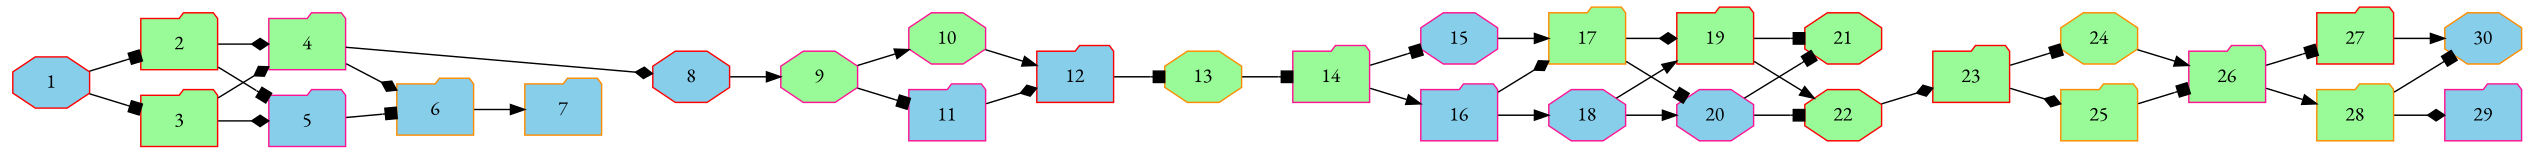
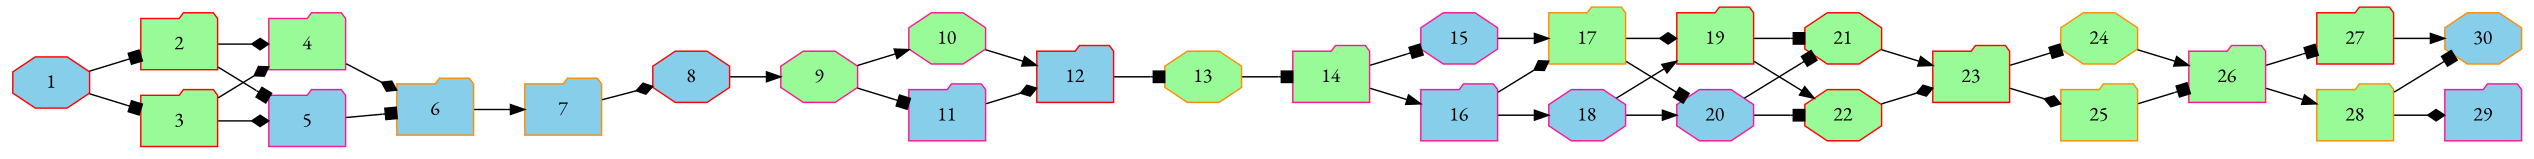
none -> (1900, 55)
(491, 60) -> (619, 95)
